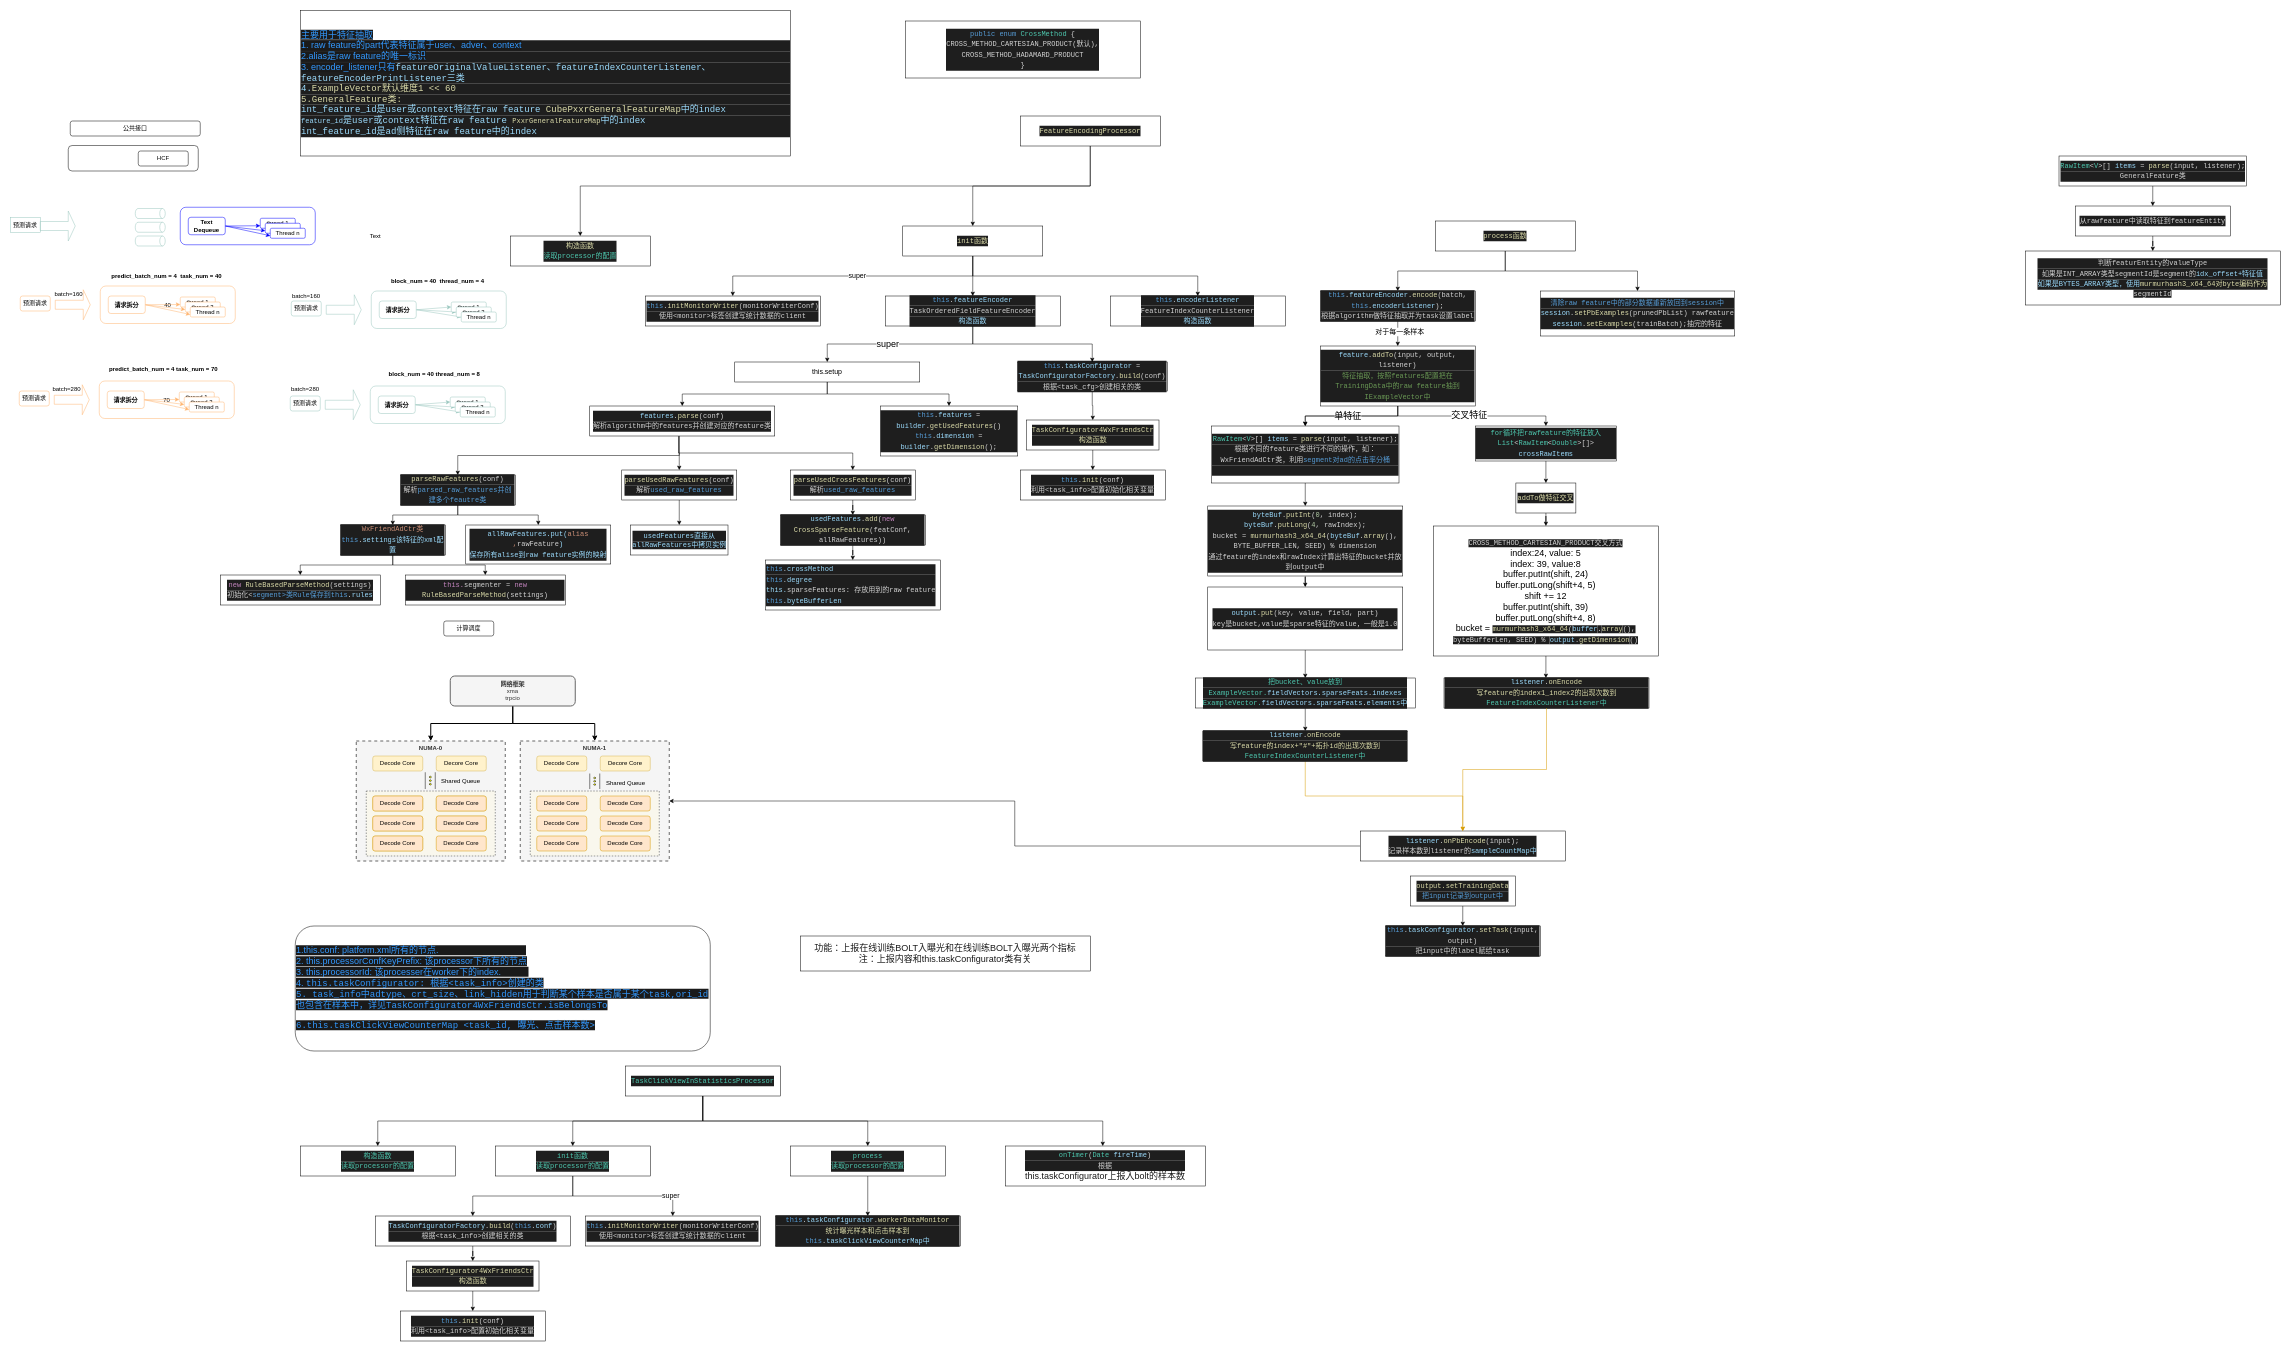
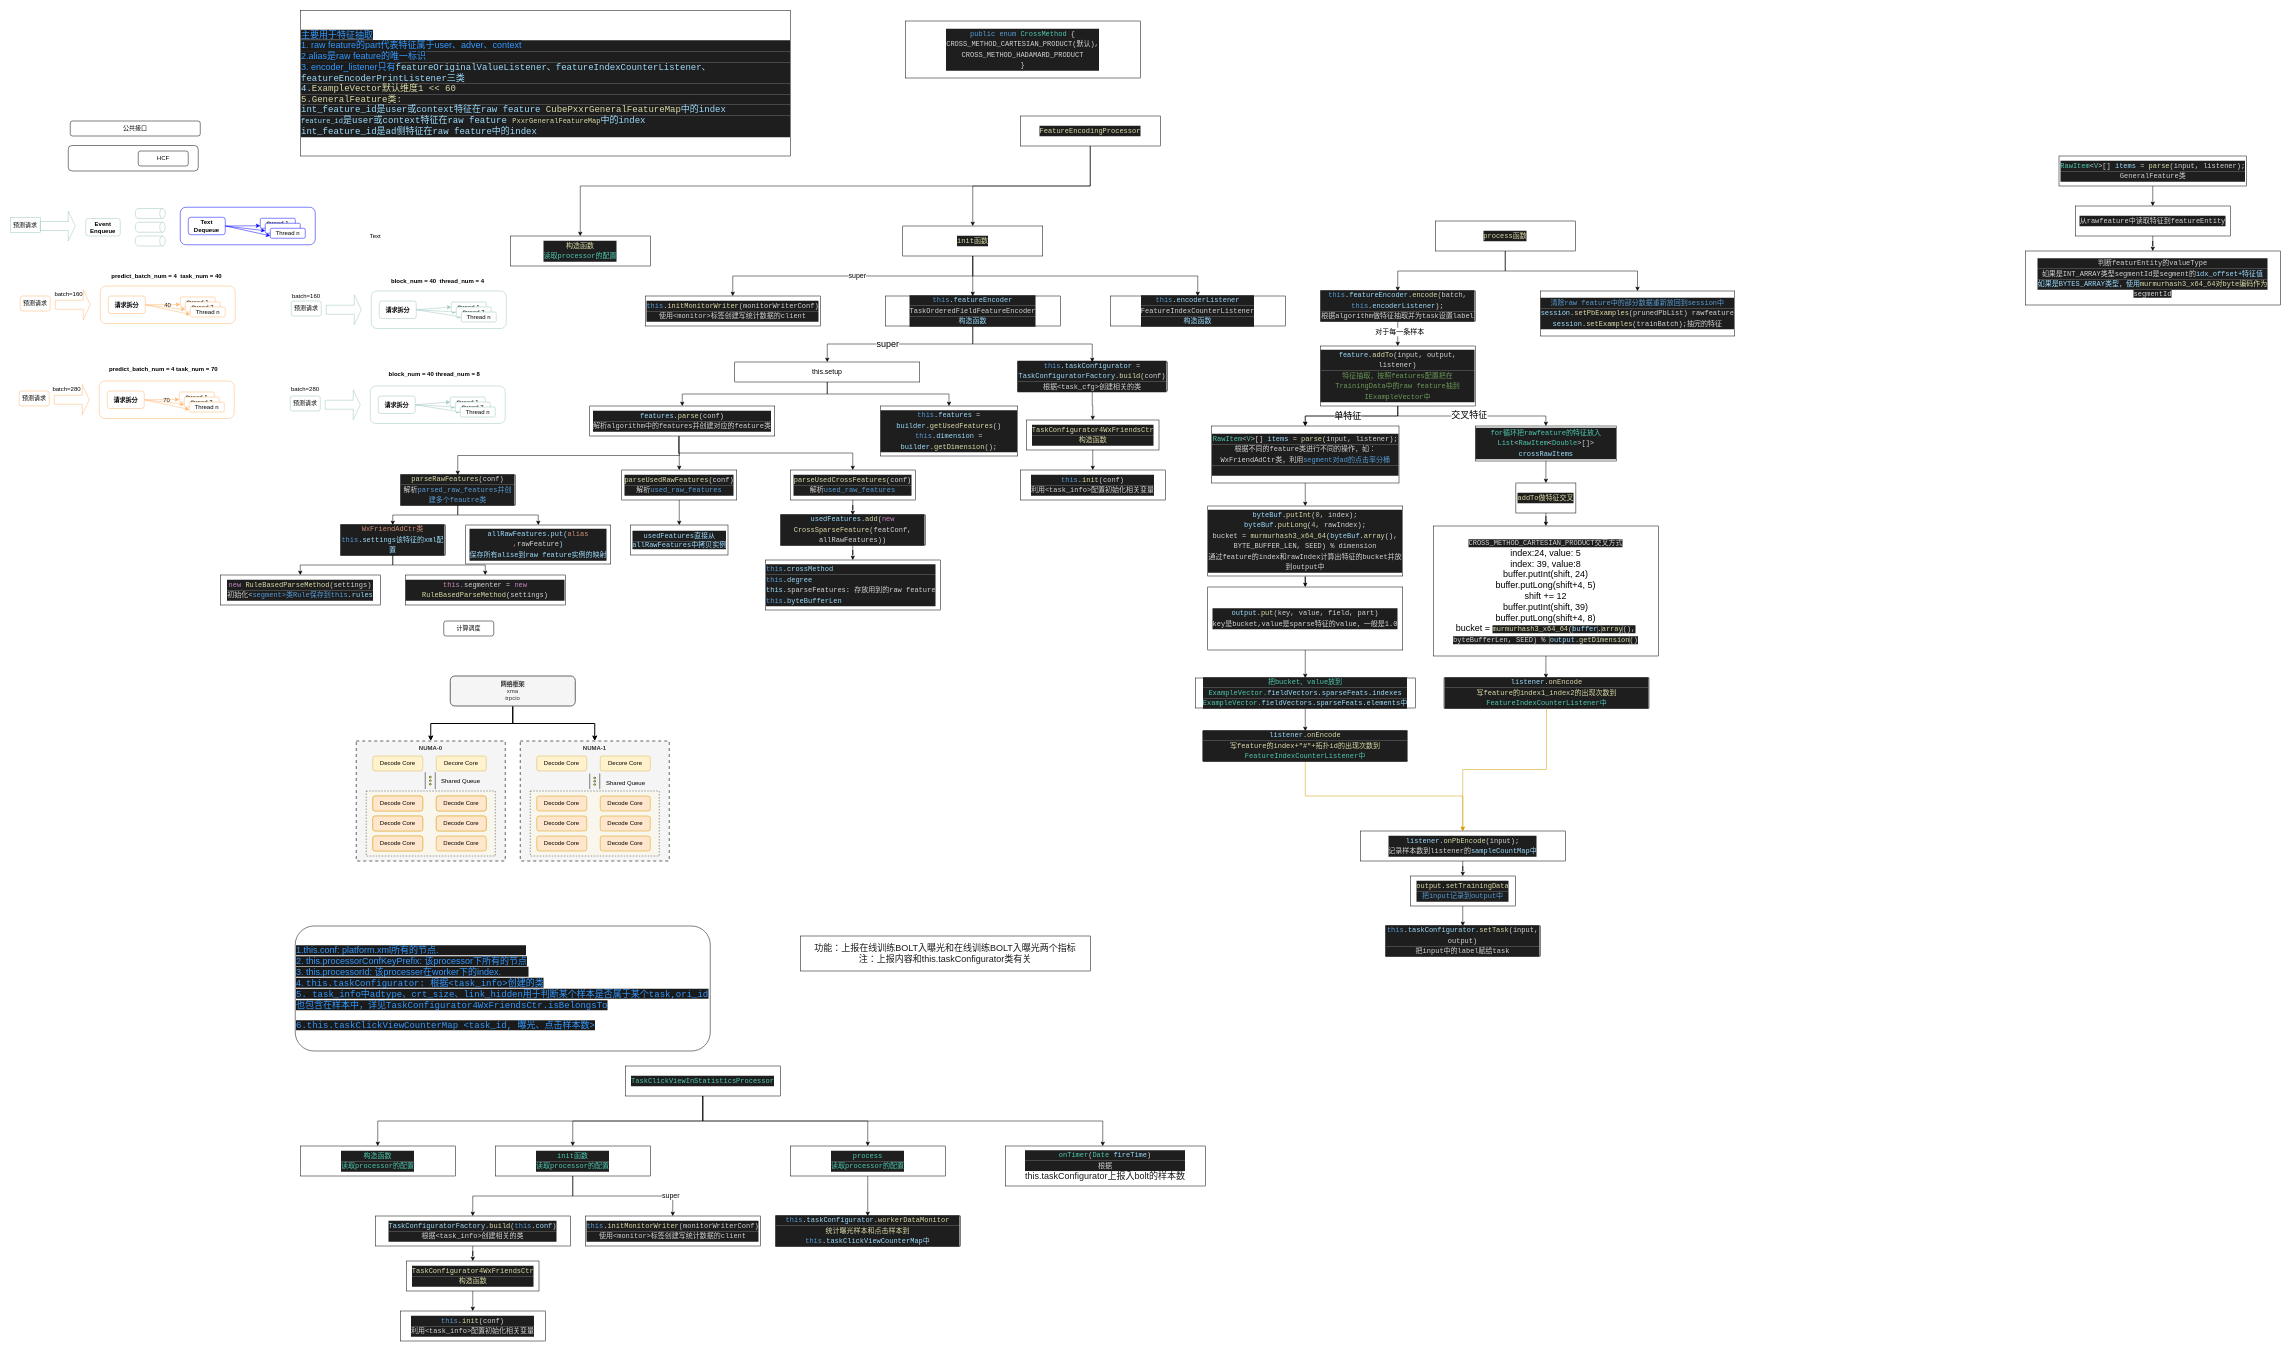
none -> (103, 227)
(1015, 801) -> (1463, 869)
